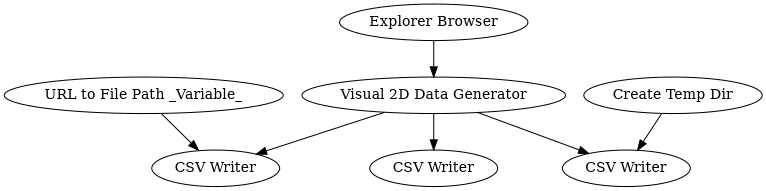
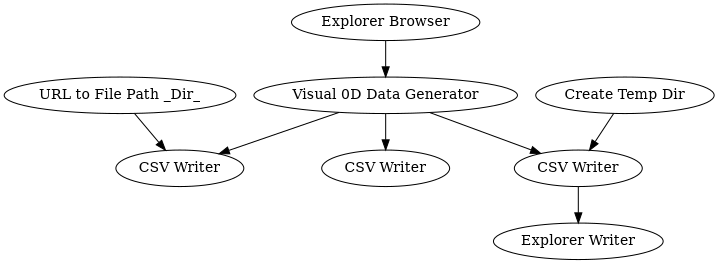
(144, 95) -> (120, 95)
(434, 95) -> (386, 95)
none -> (578, 241)
